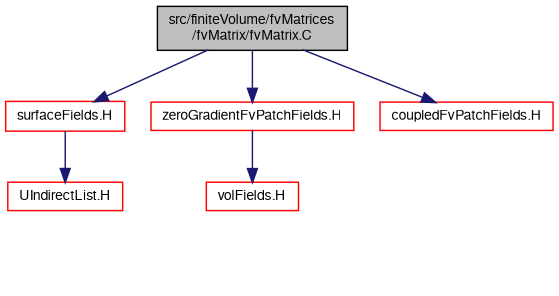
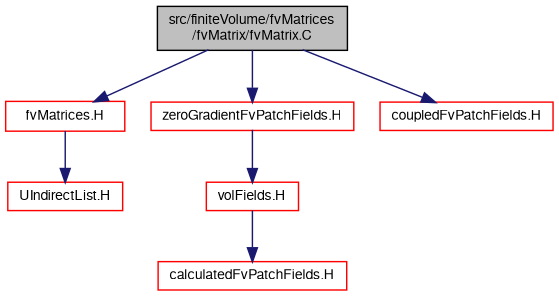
(65, 116) -> (65, 116)
none -> (252, 276)
